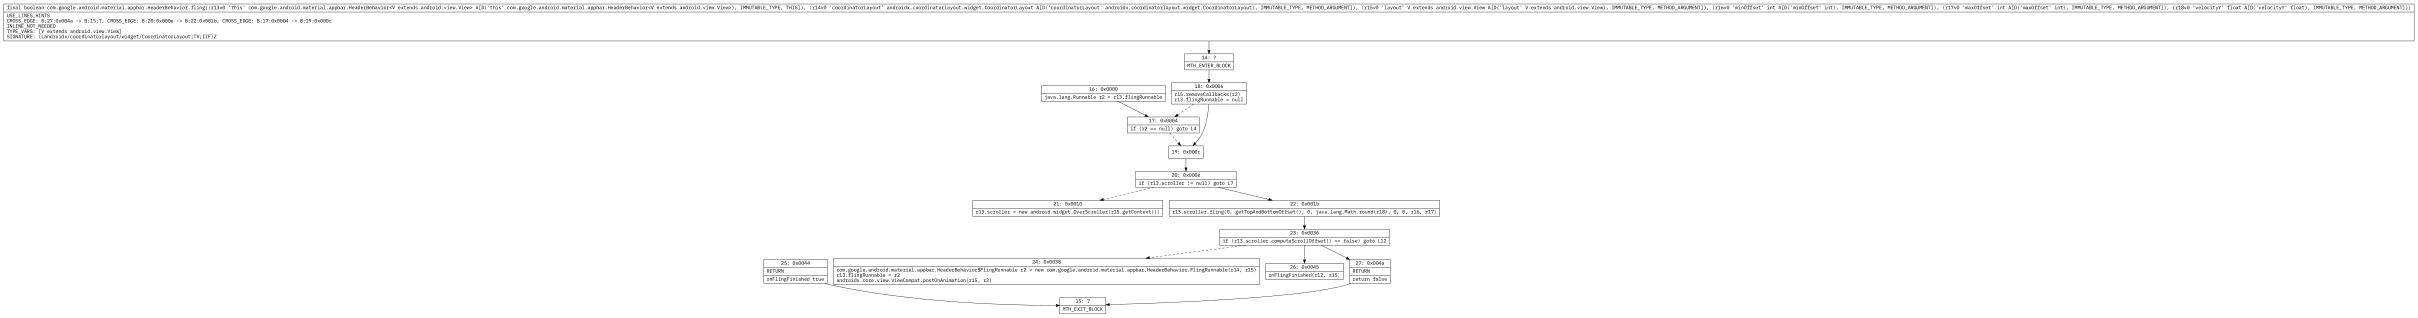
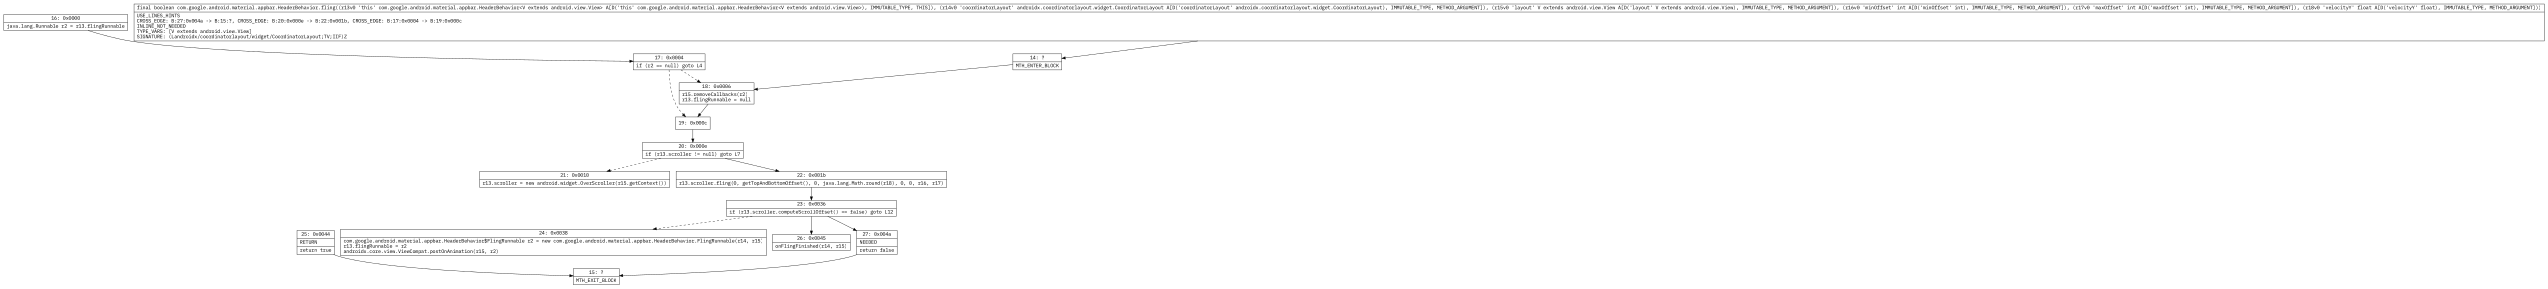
(1186, 110) -> (689, 75)
(1361, 271) -> (868, 242)
(1305, 275) -> (811, 246)
(796, 279) -> (316, 250)
